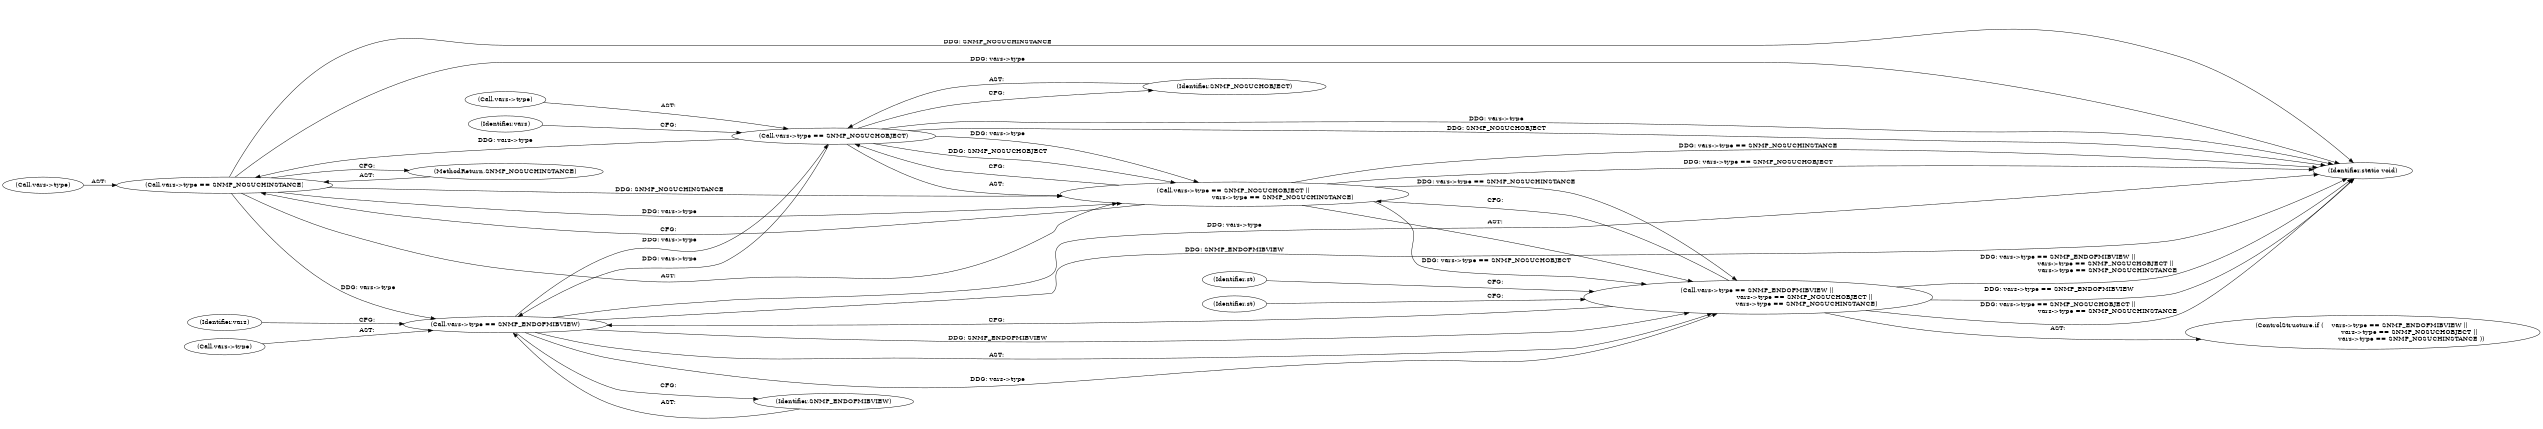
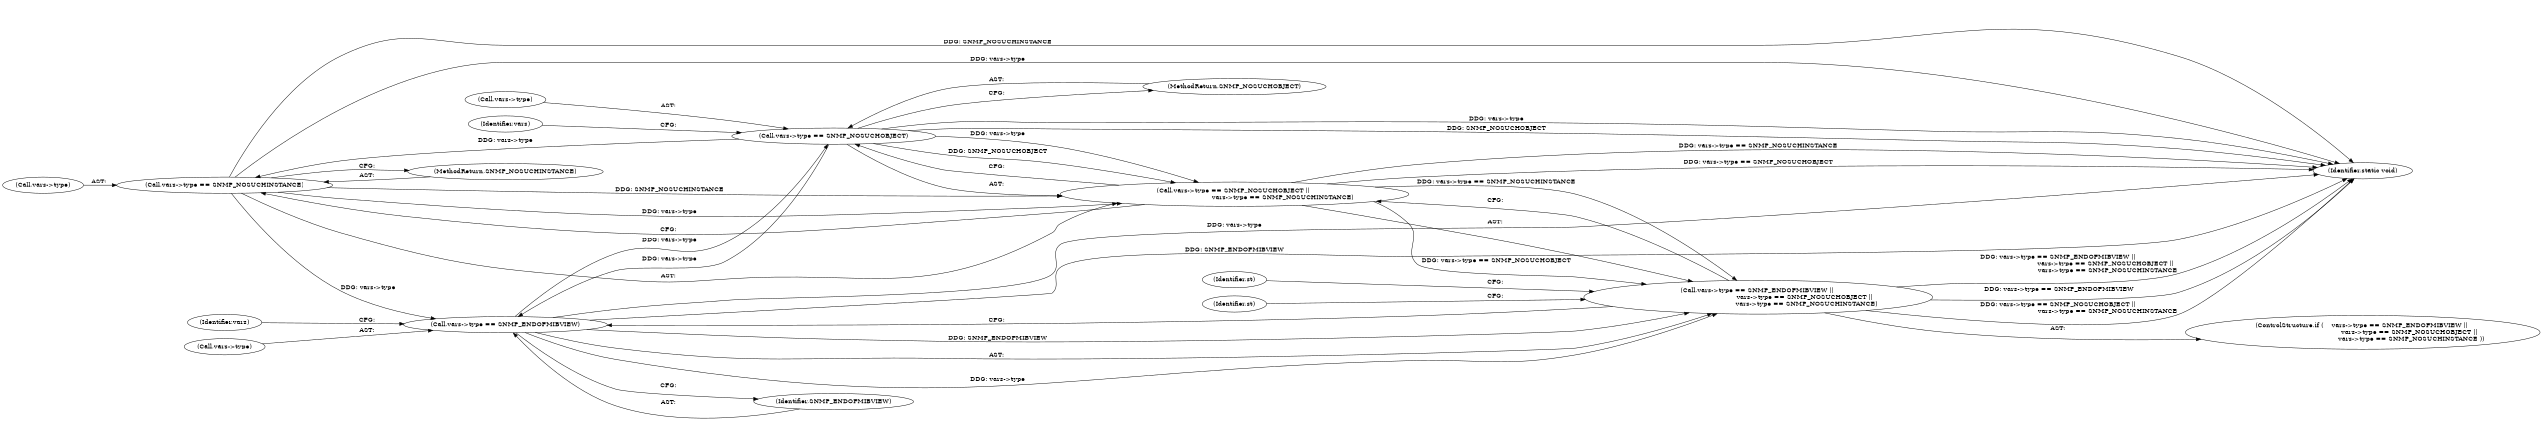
(1234, 87) -> (1234, 87)
